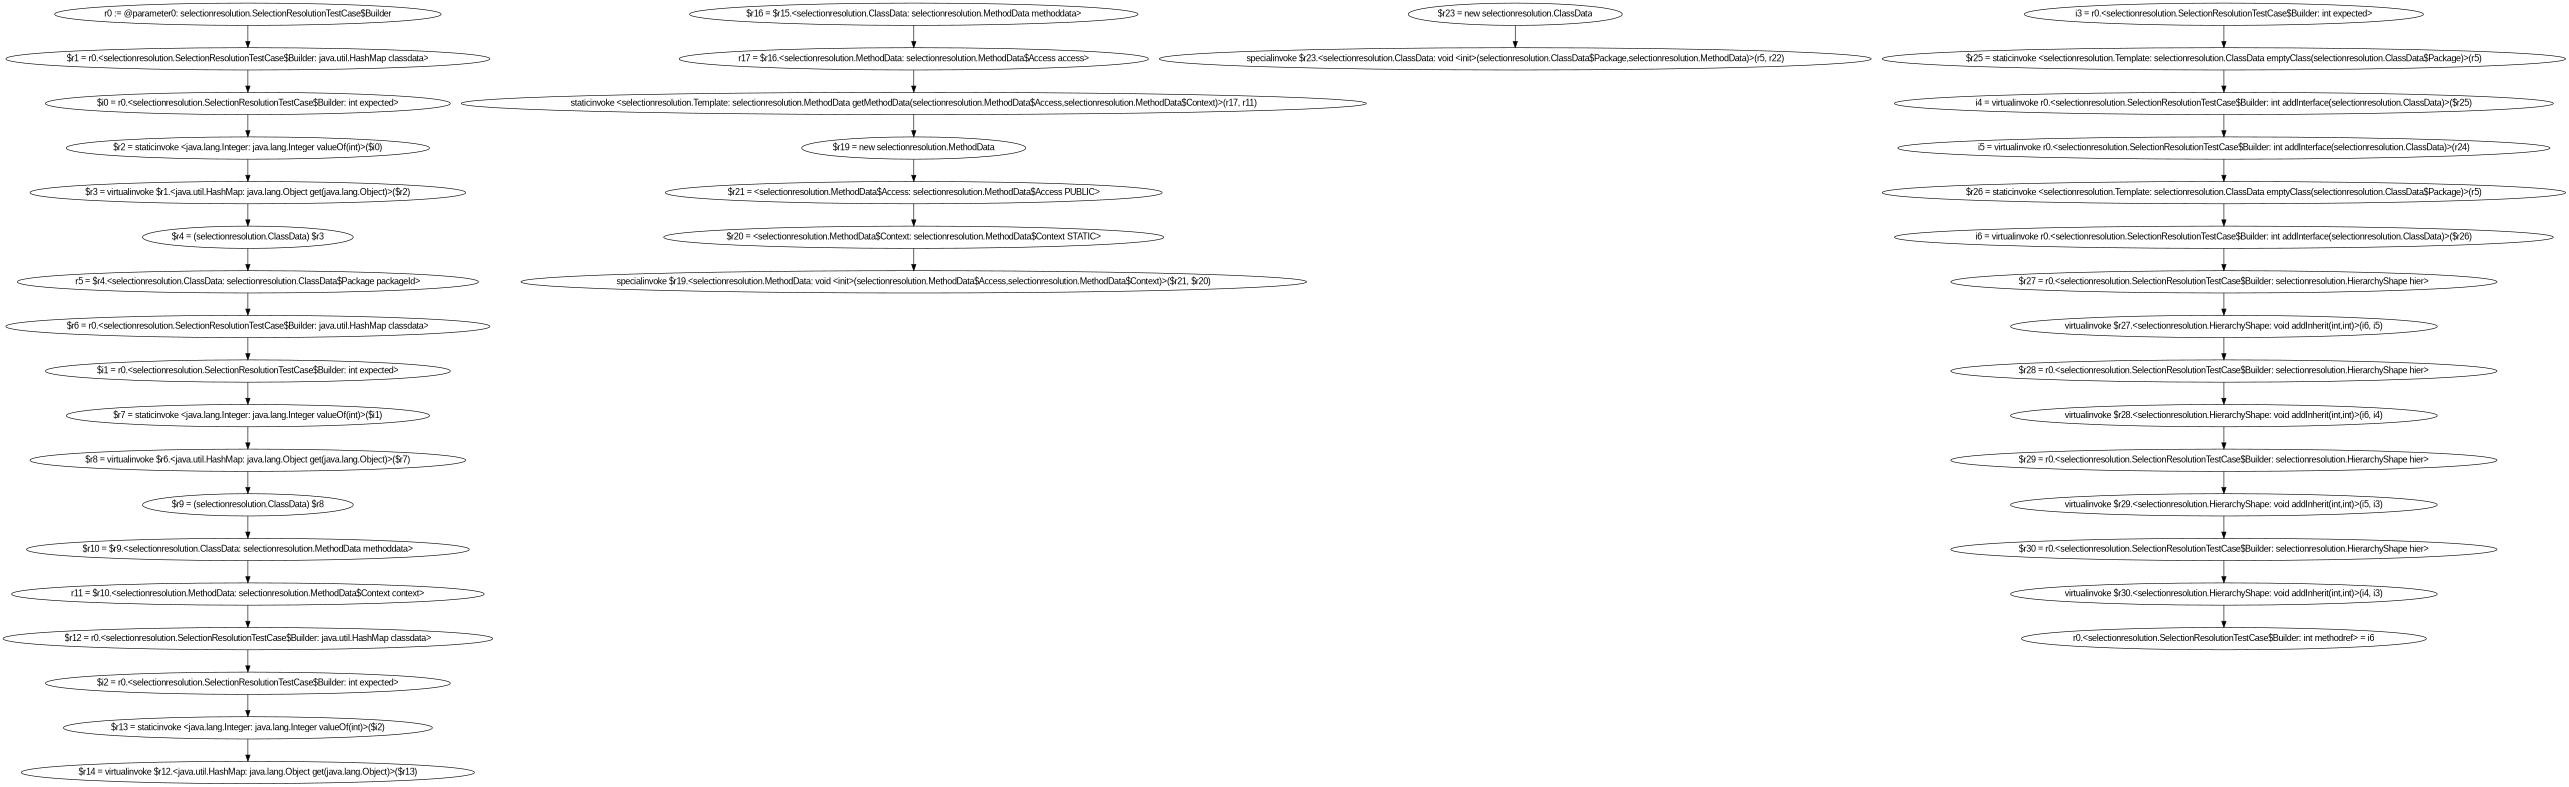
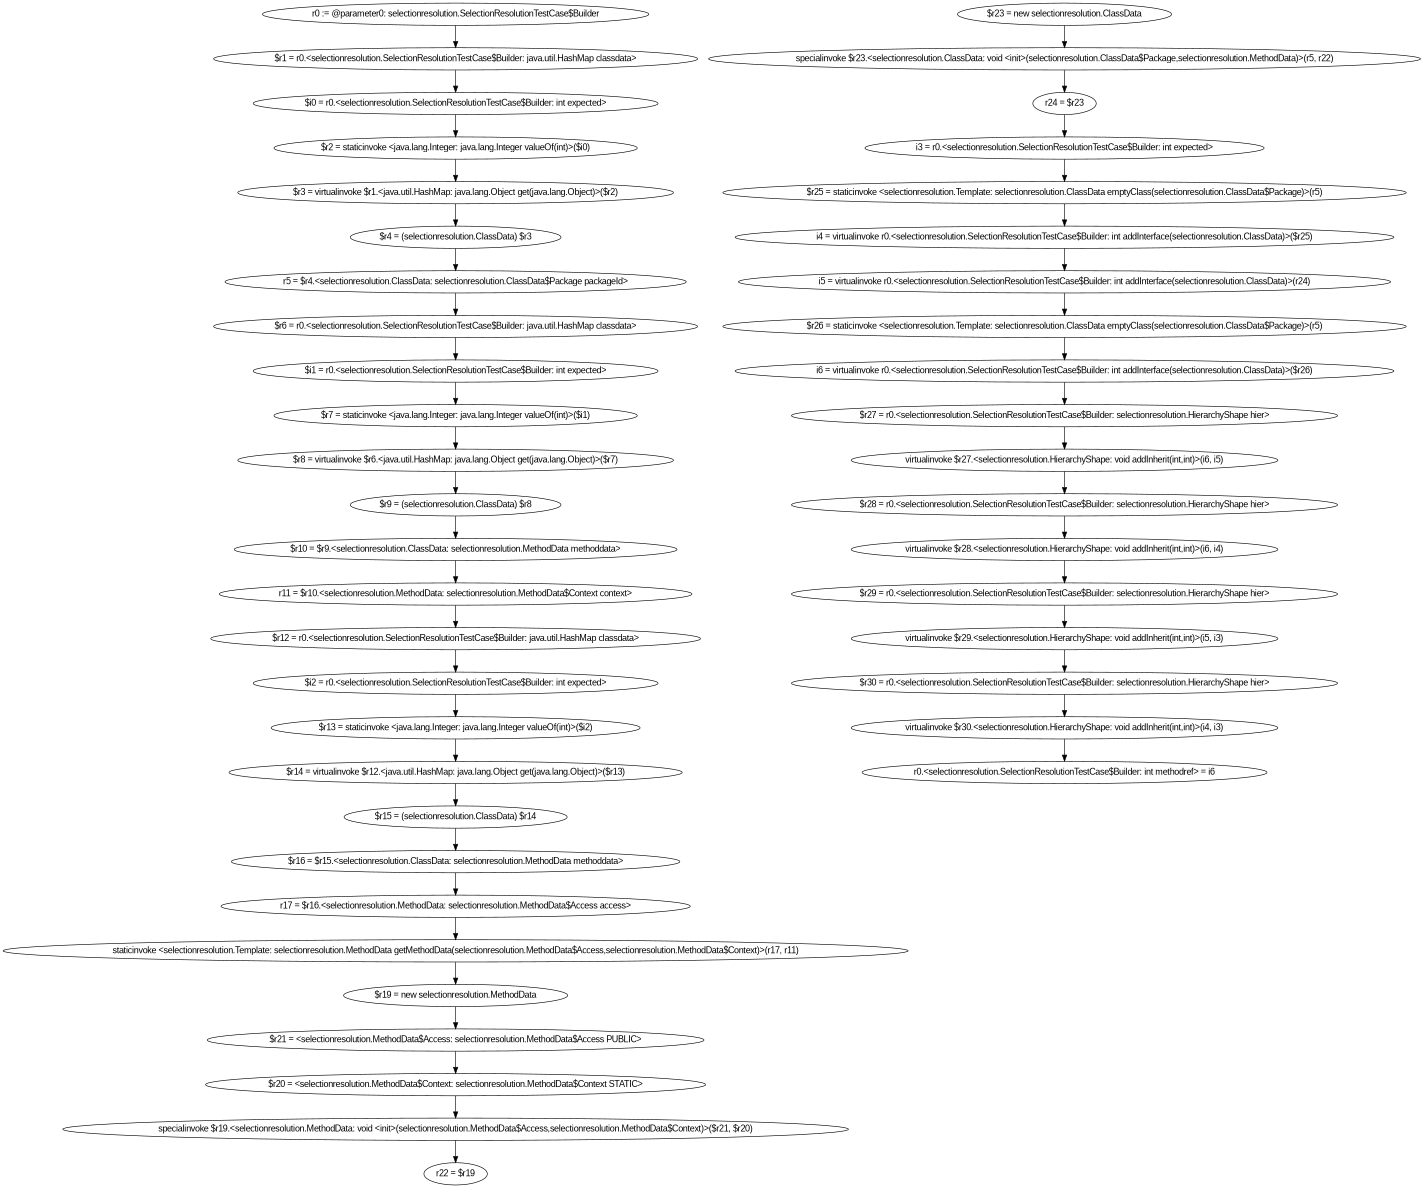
none -> (1065, 103)
none -> (456, 817)
none -> (456, 1174)
